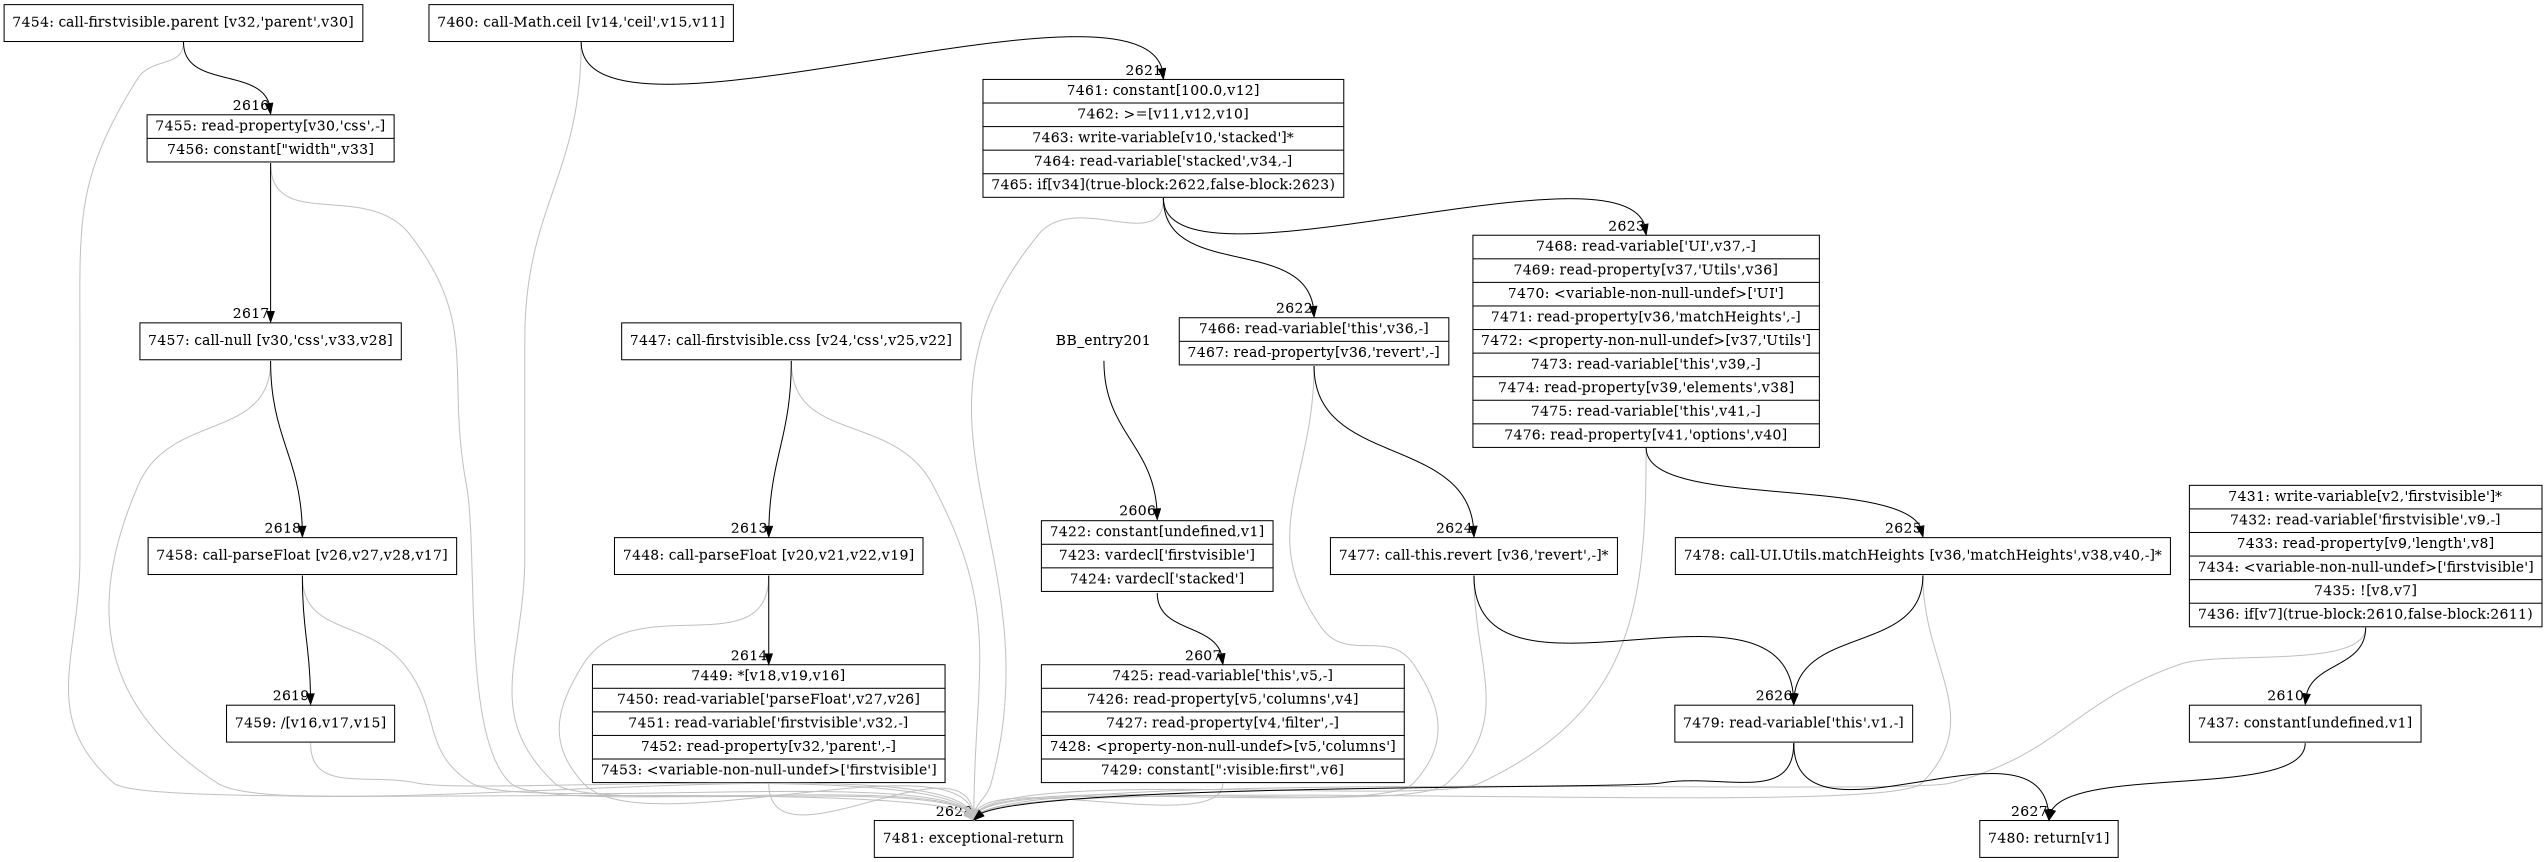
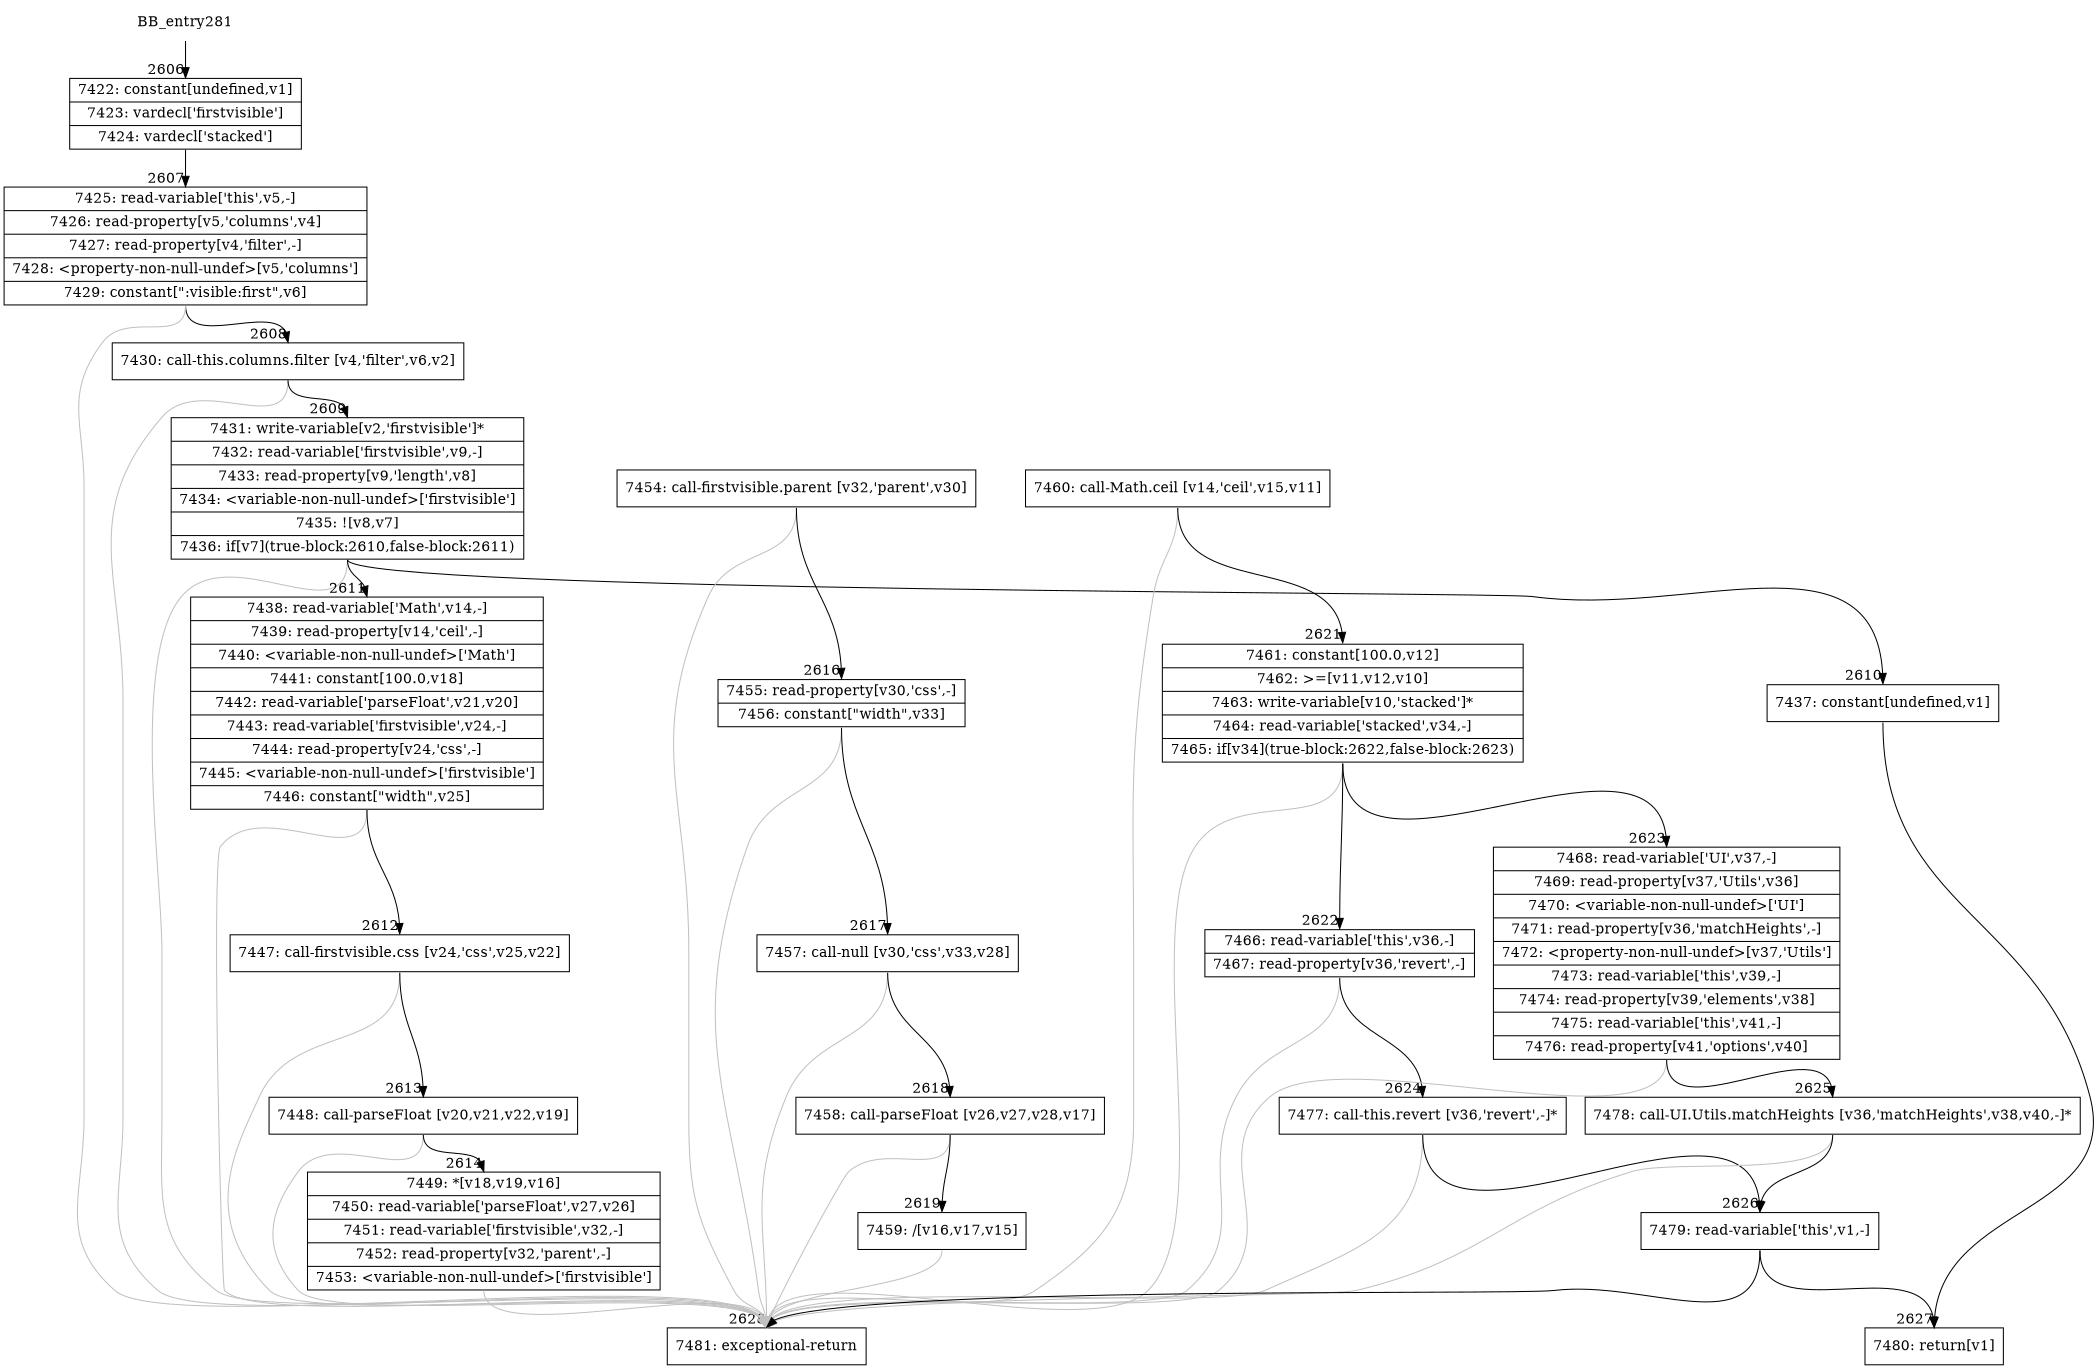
(1104, 341) -> (186, 23)
none -> (288, 361)
none -> (367, 703)
